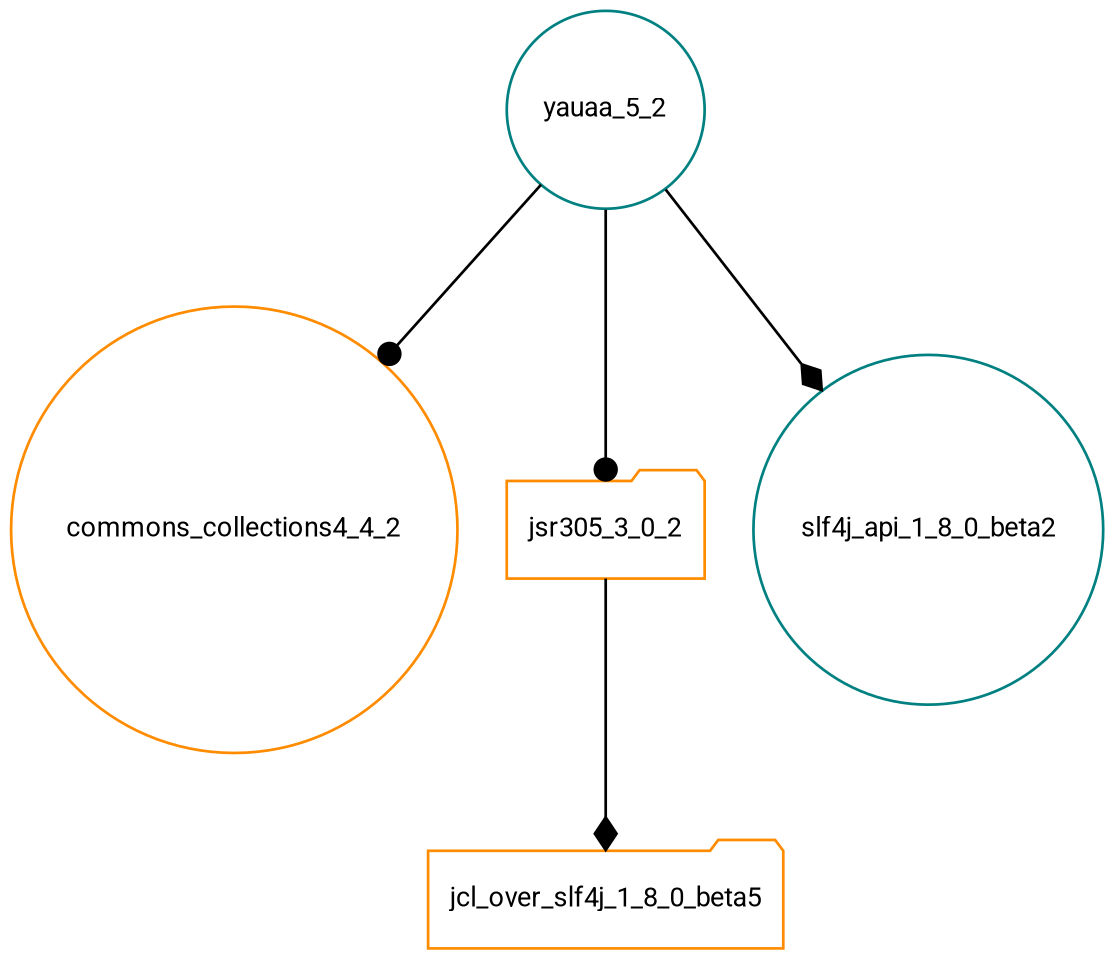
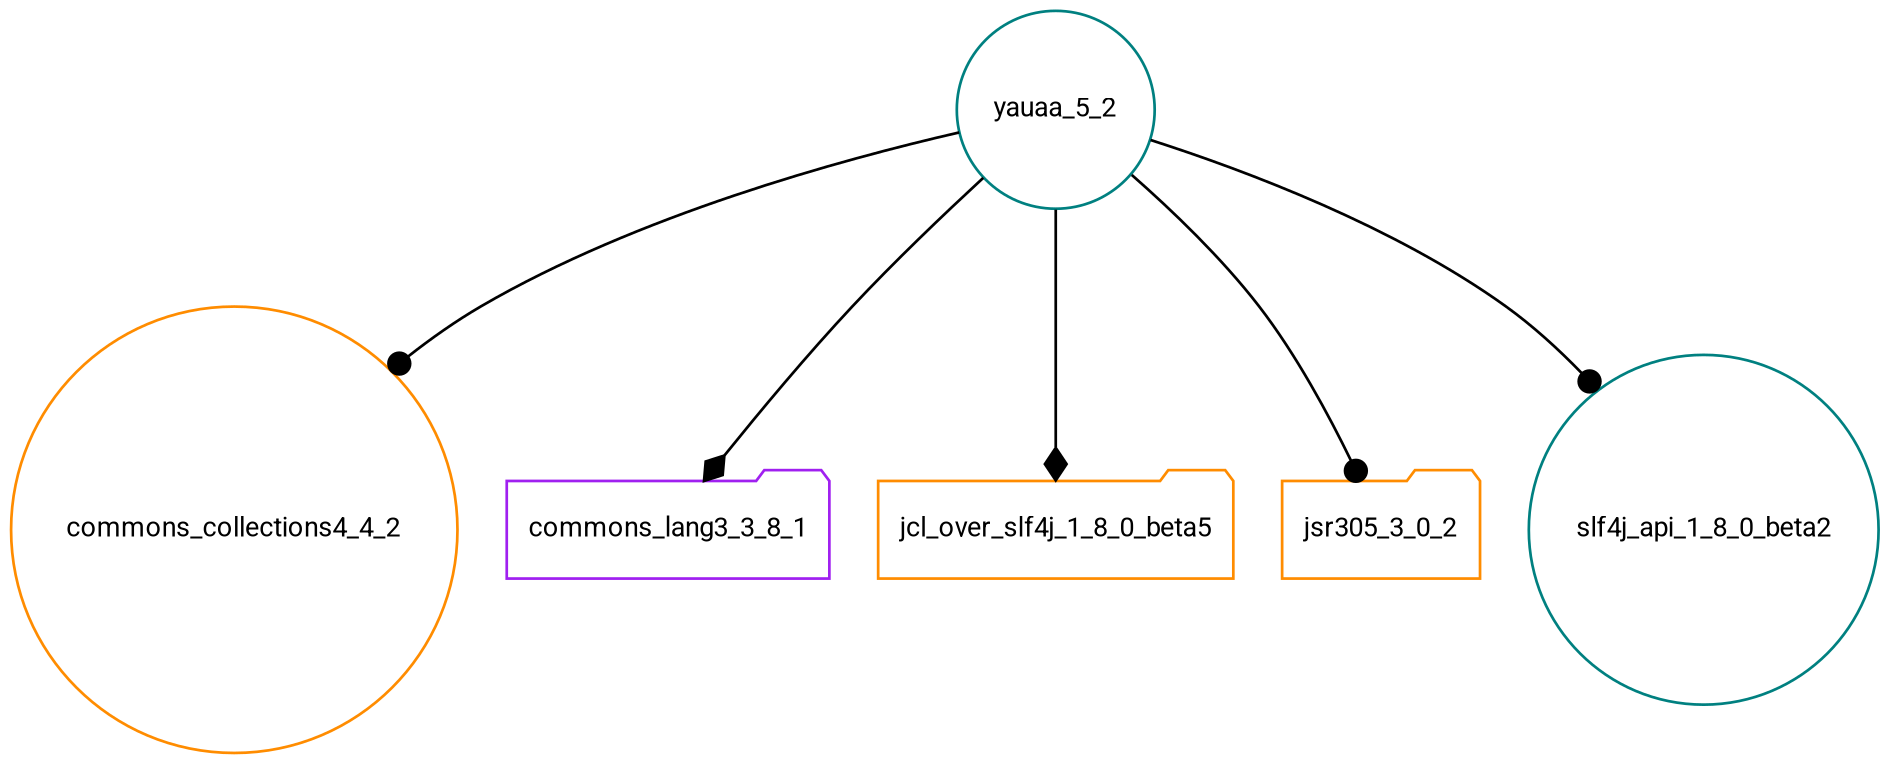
(733, 277) -> (1380, 232)
none -> (668, 530)
(606, 698) -> (1056, 328)
